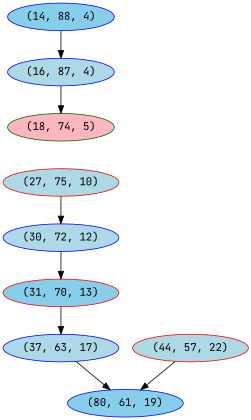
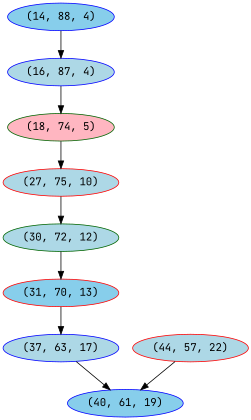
none -> (61, 151)
(61, 238) -> (61, 238)
(125, 403) -> (125, 403)
